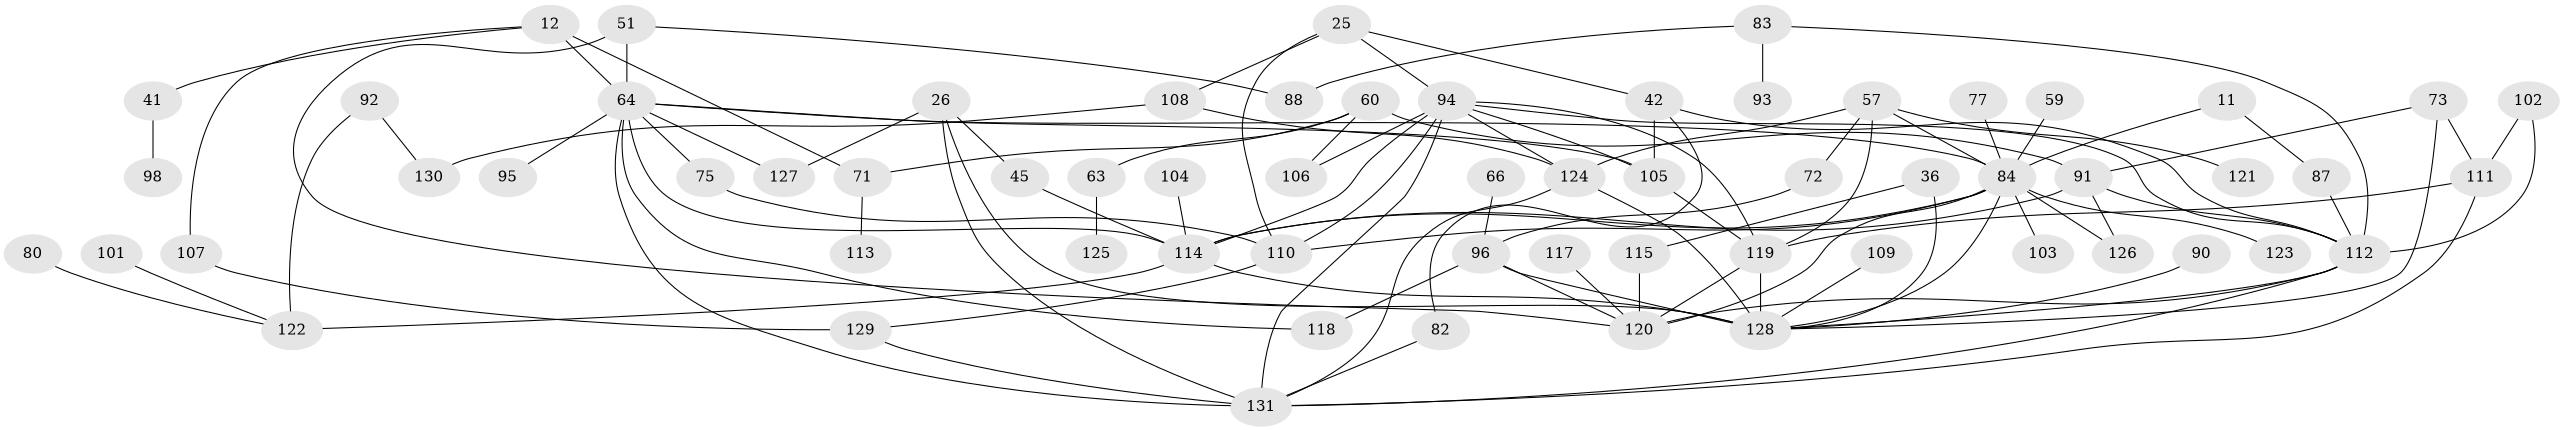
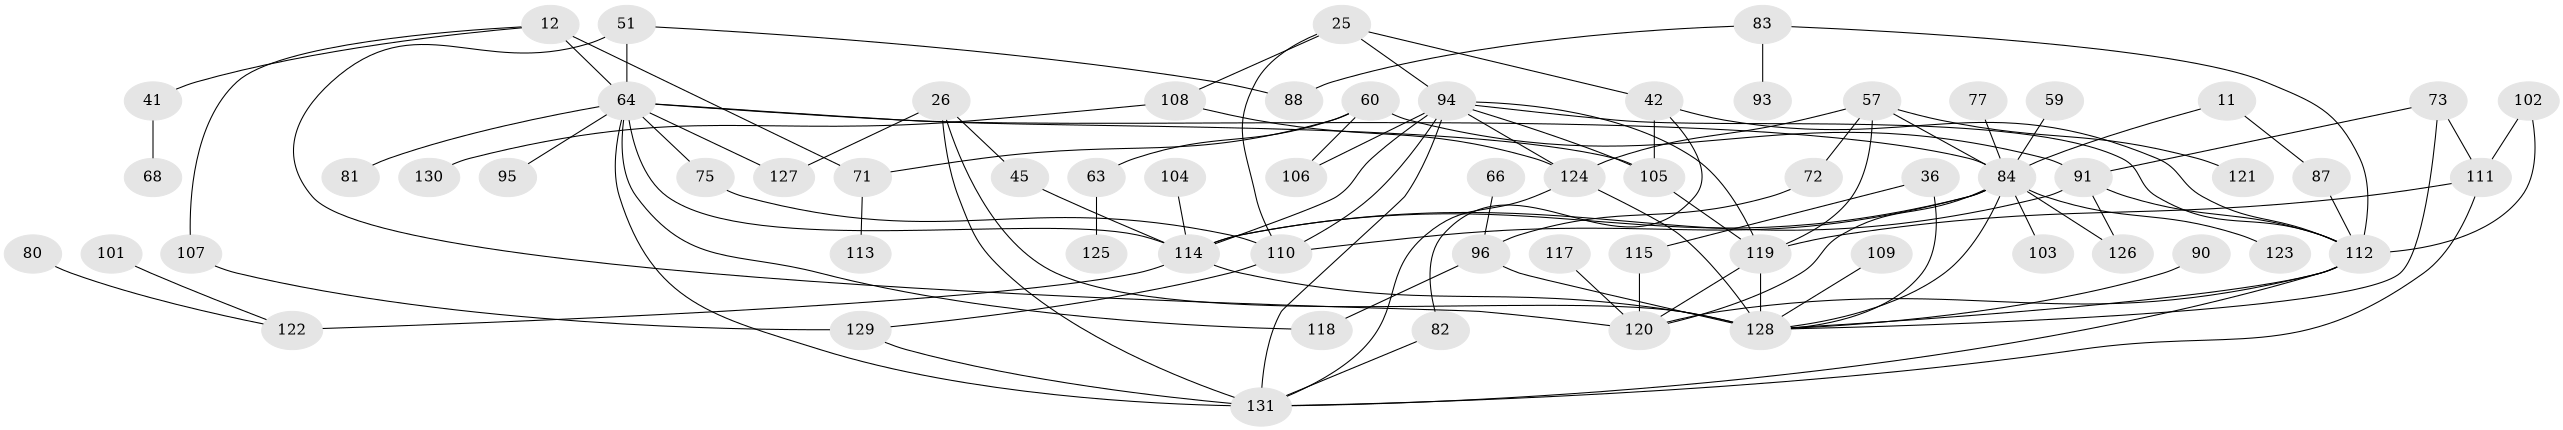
(370, 101) -> none
(153, 178) -> (153, 178)
none -> (351, 178)
(1560, 292) -> none
